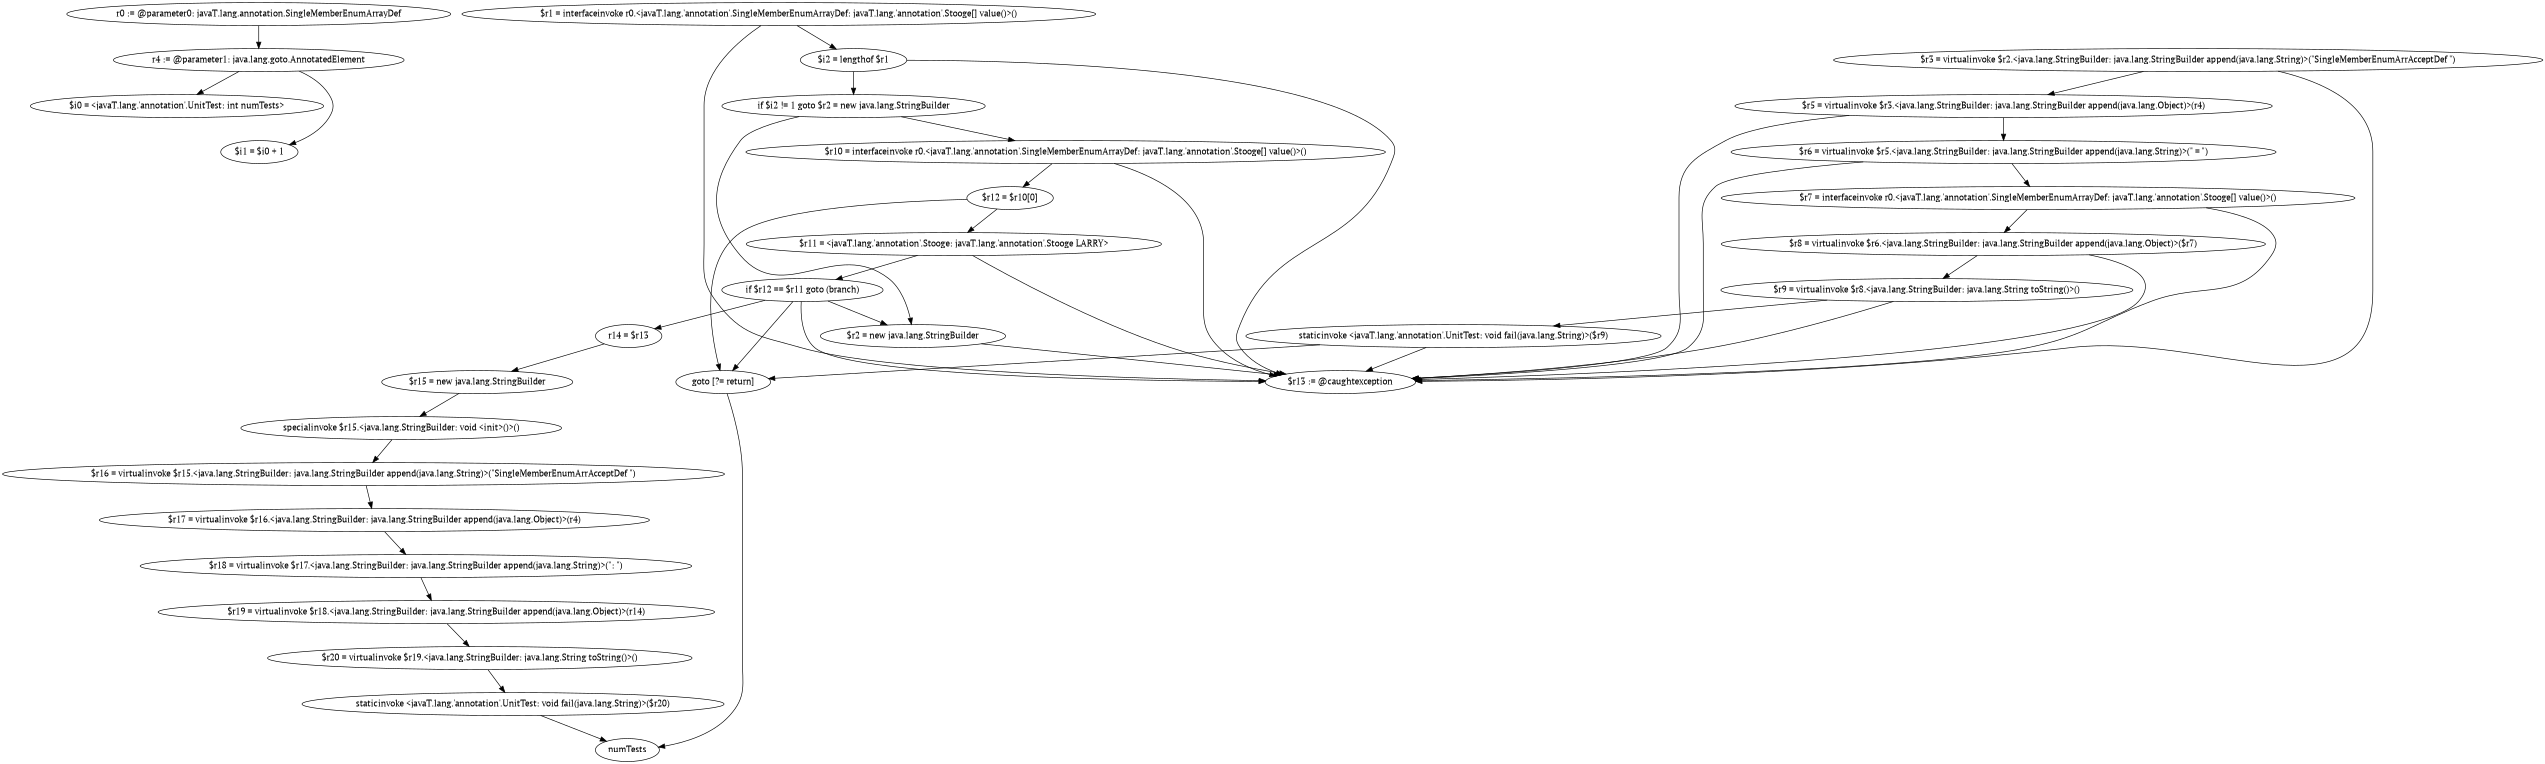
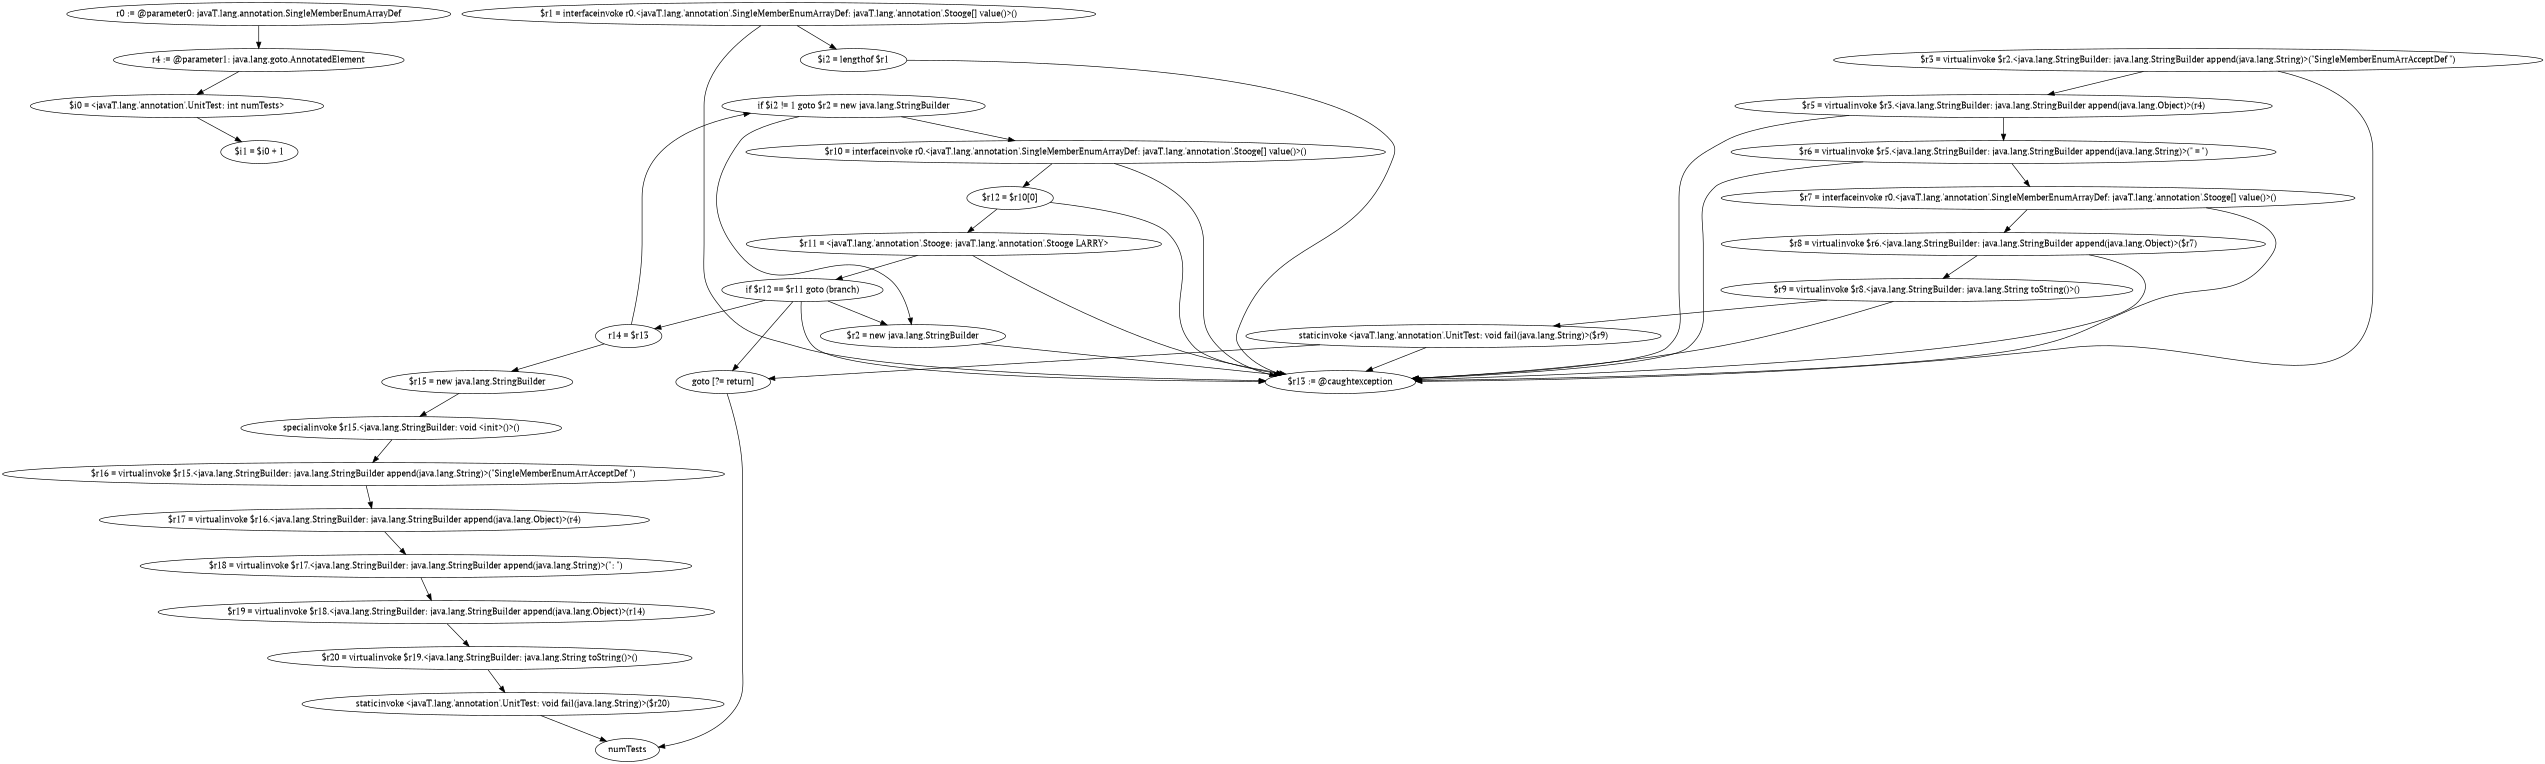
(854, 80) -> (643, 190)
(333, 108) -> (216, 128)
(782, 217) -> (1183, 273)
